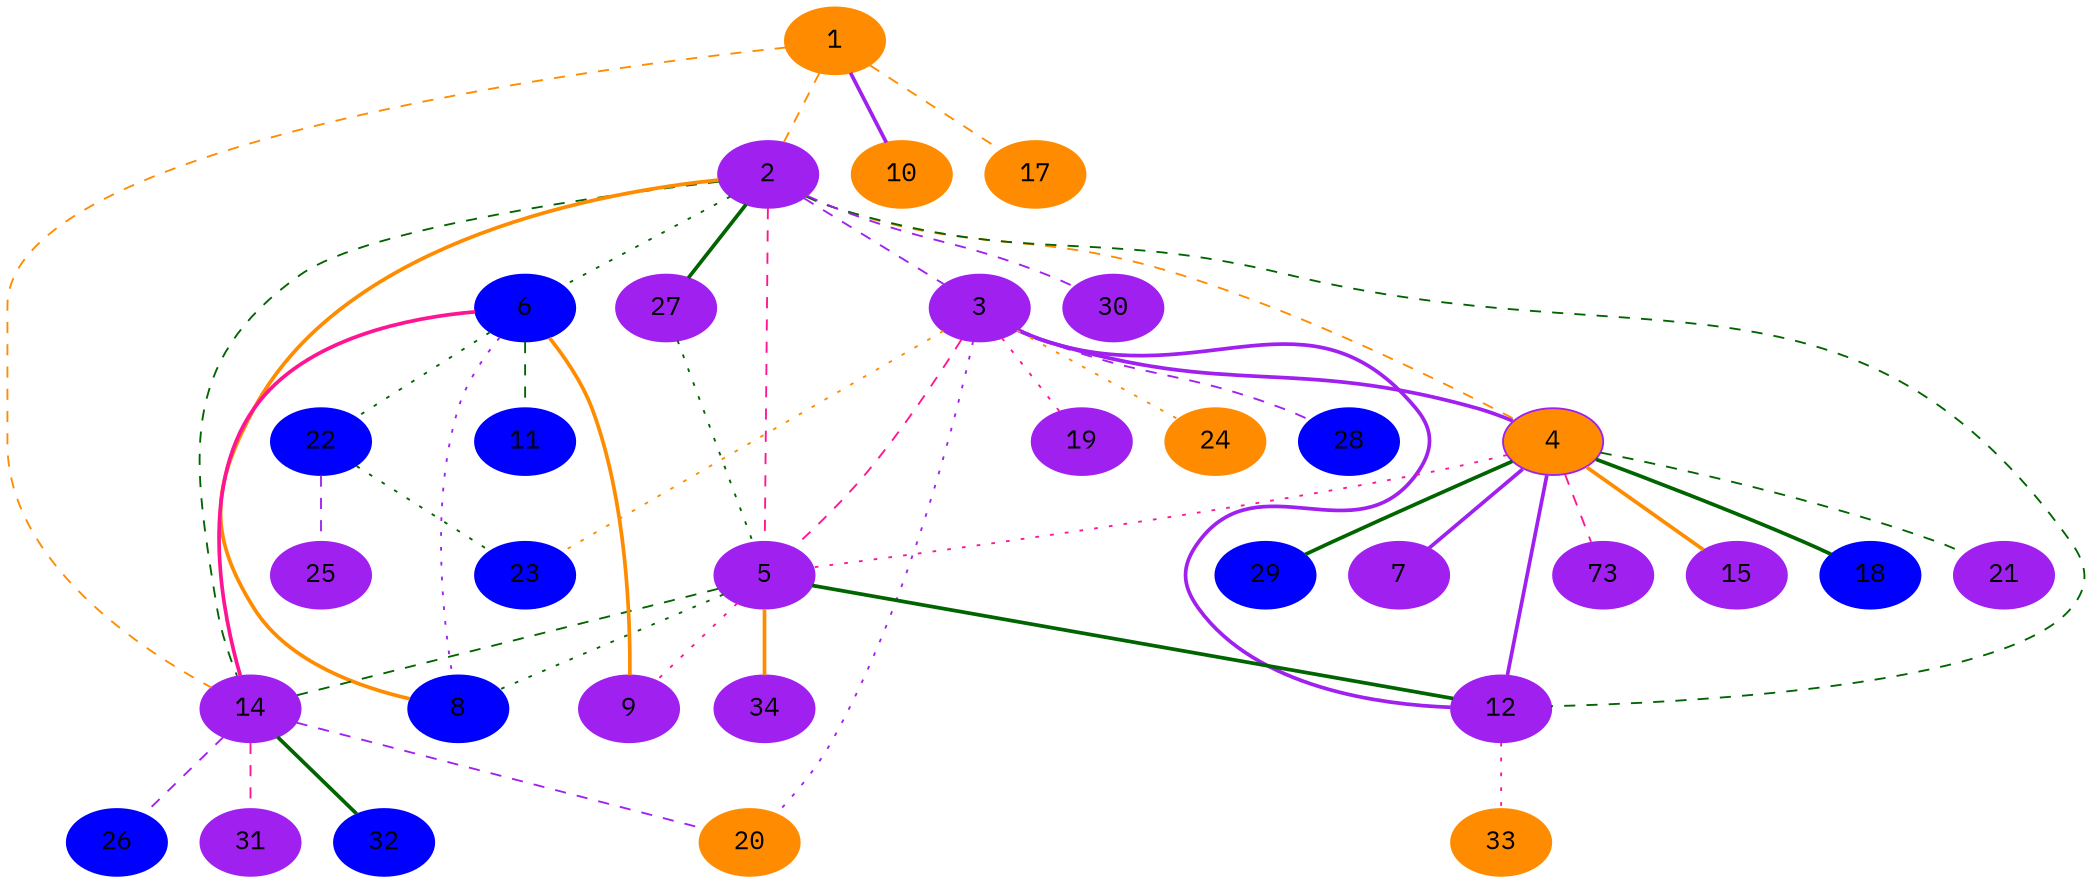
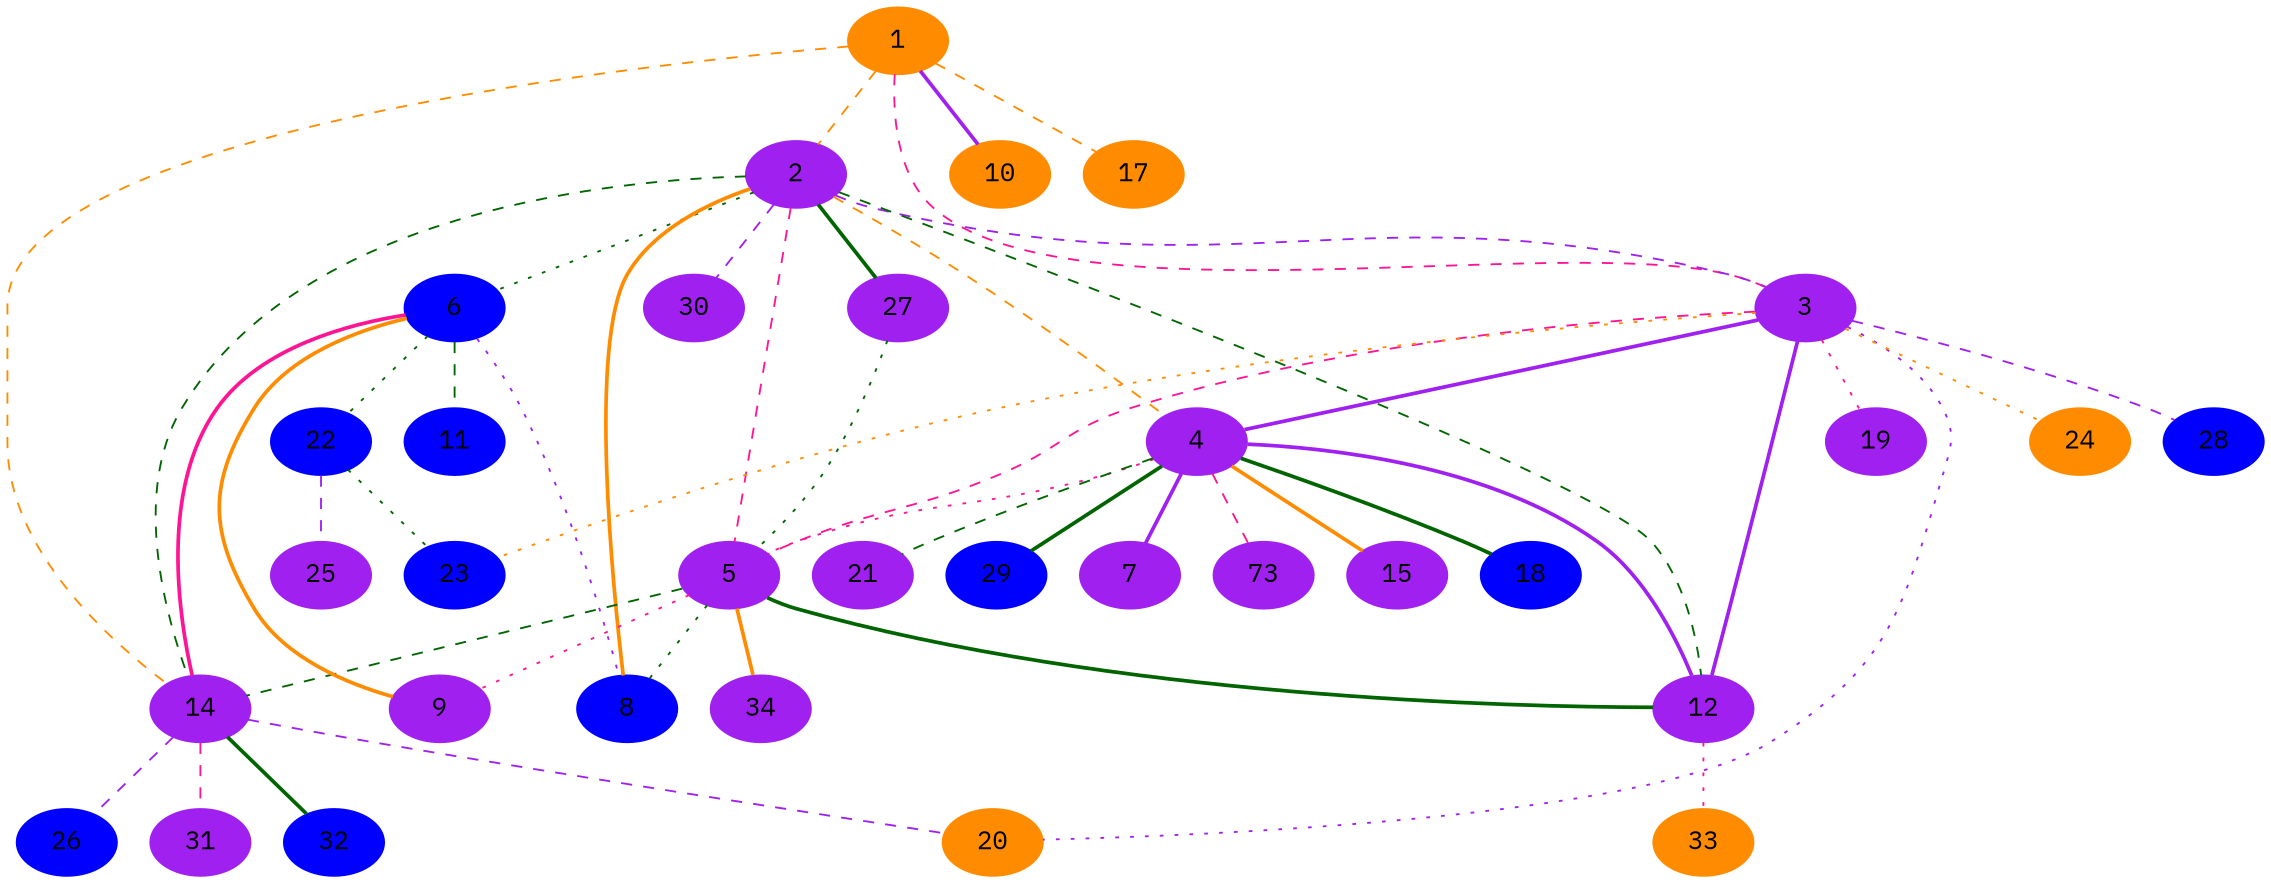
none -> (1274, 269)
(1553, 442) -> (1197, 442)
